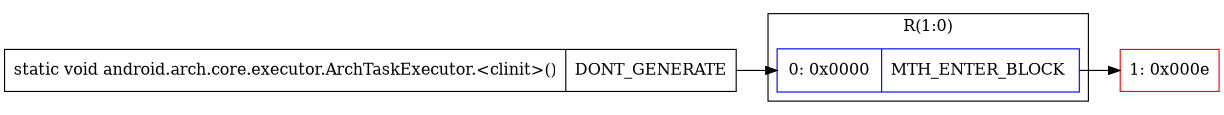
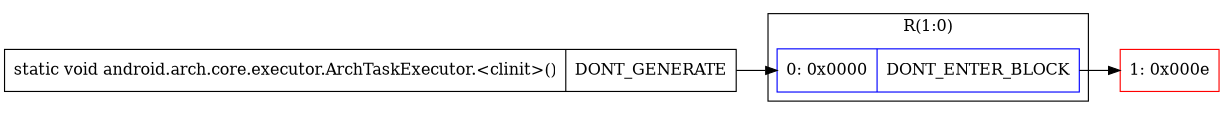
(978, 70) -> (978, 70)
